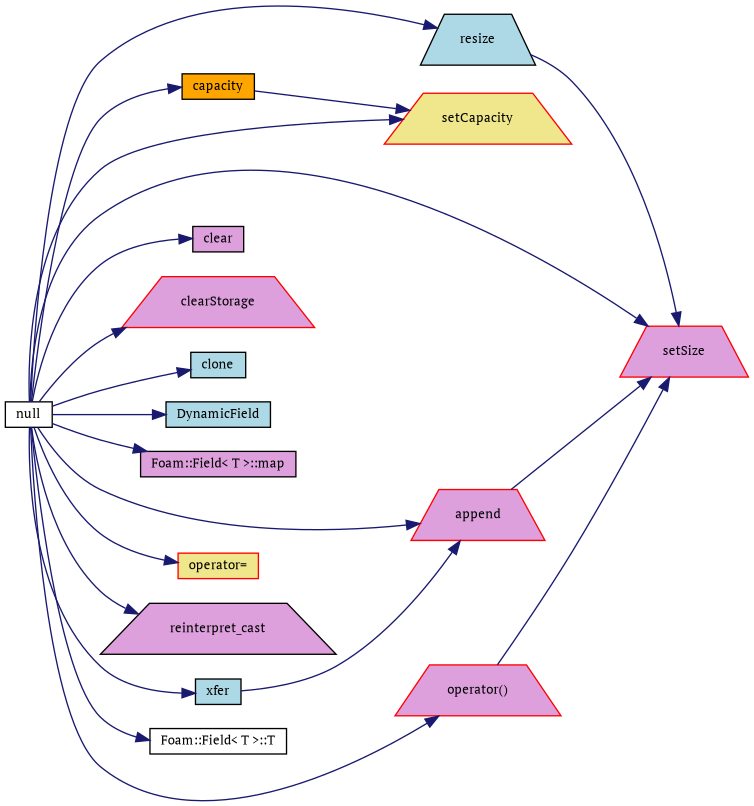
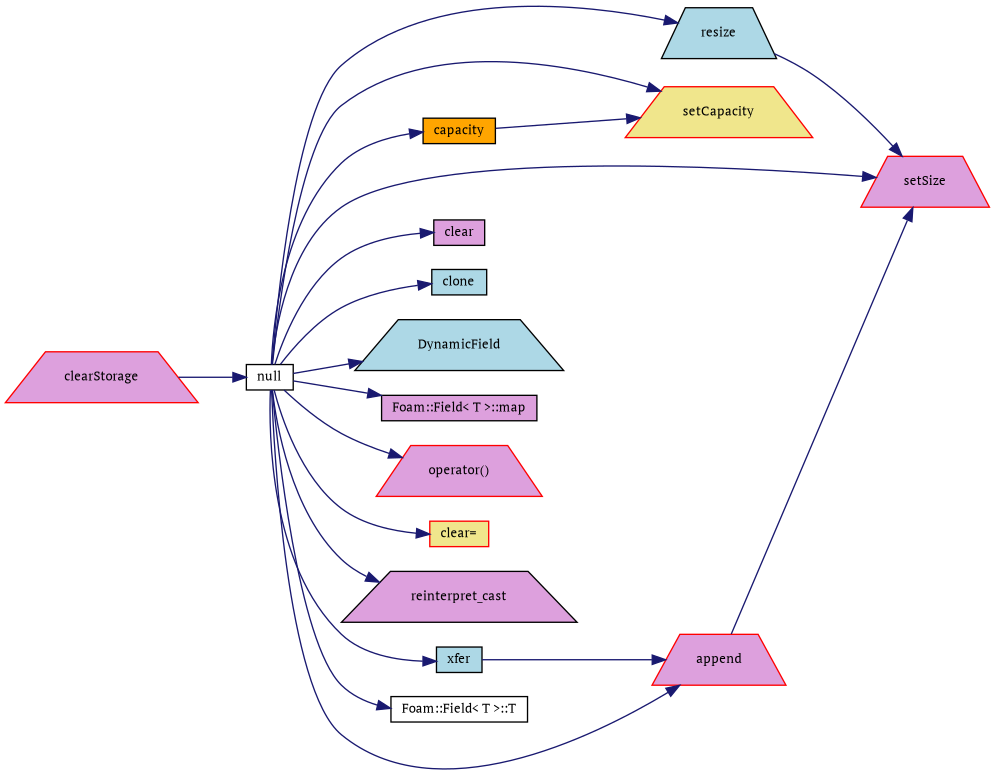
(73, 363) -> (206, 377)
(218, 415) -> (459, 345)
(585, 530) -> none
(218, 566) -> (459, 534)
